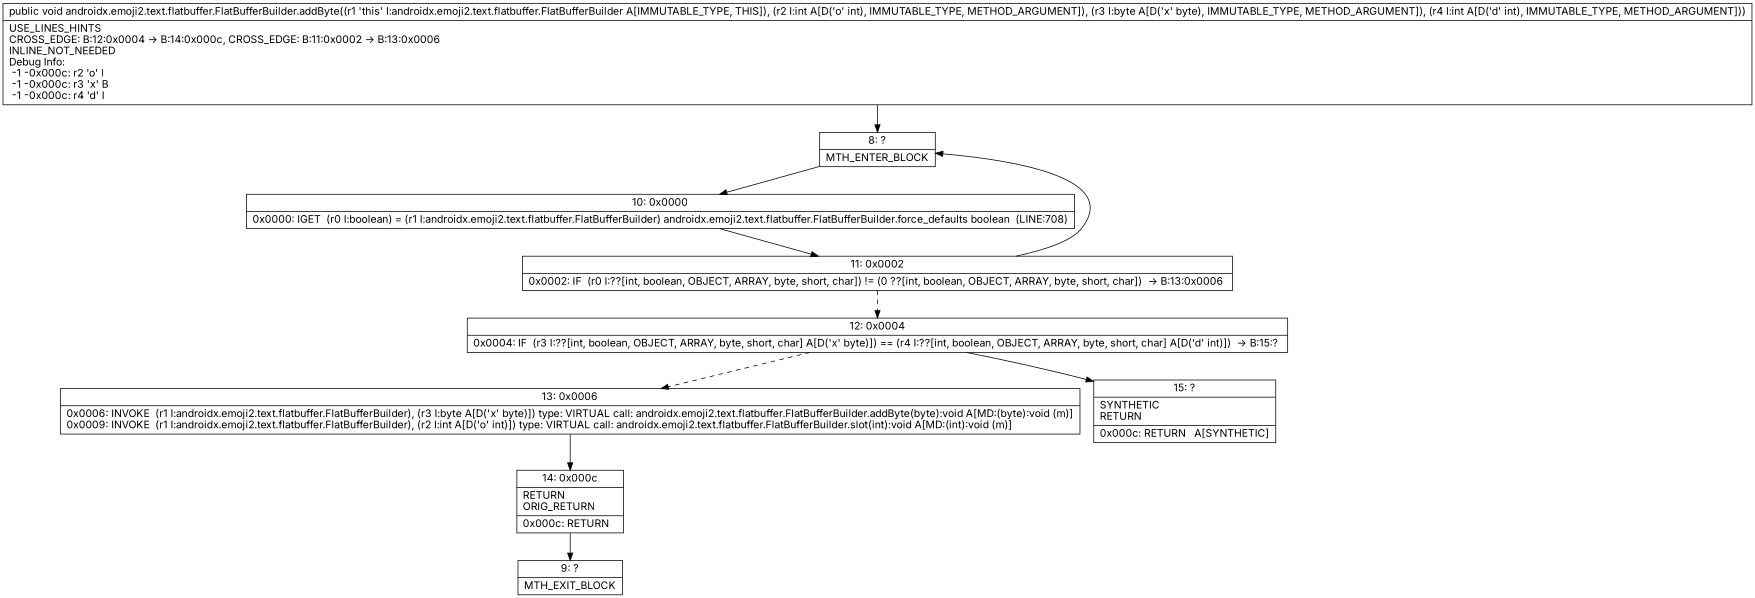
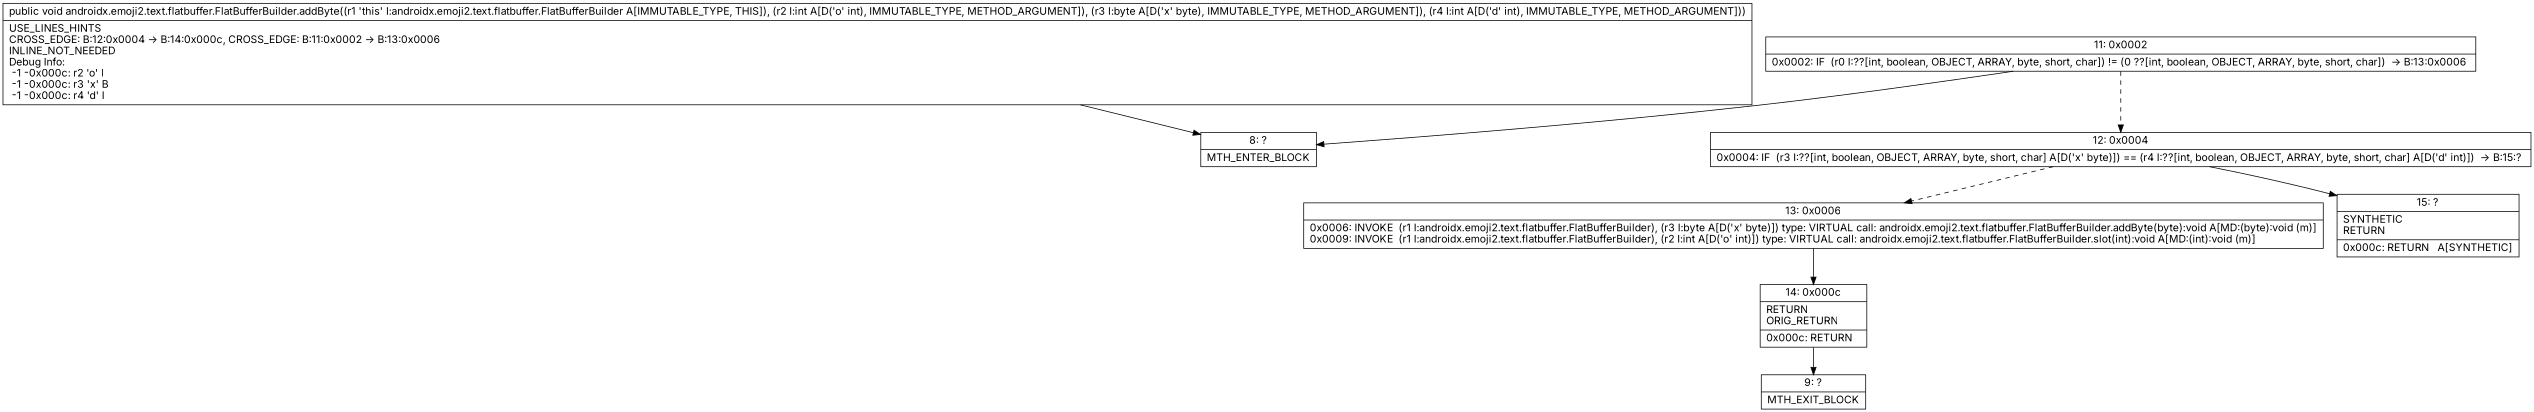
(660, 211) -> none
